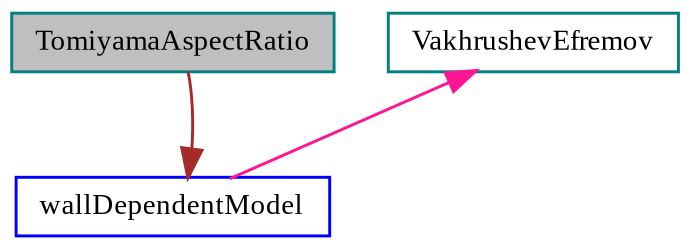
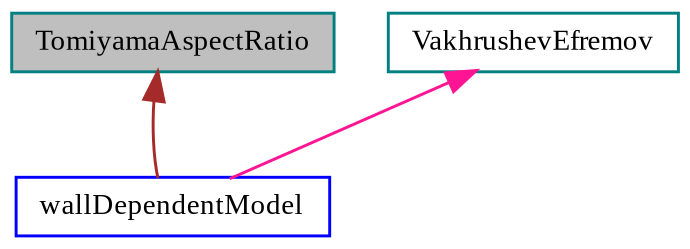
(192, 110) -> (153, 140)
